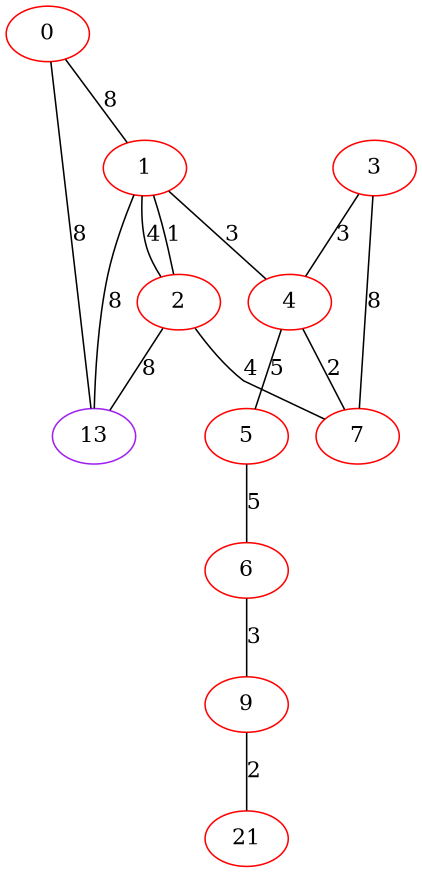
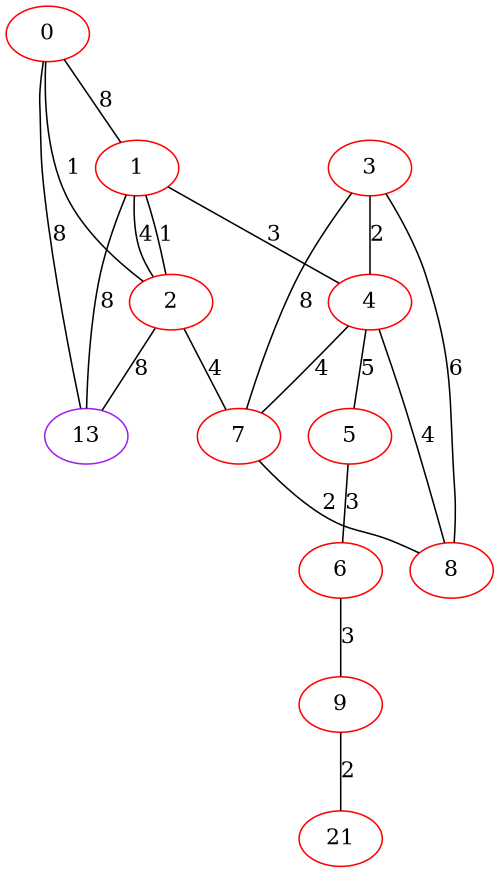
none -> (62, 186)
(344, 235) -> (378, 235)
(335, 369) -> (322, 369)
(254, 503) -> (353, 503)
none -> (452, 570)
